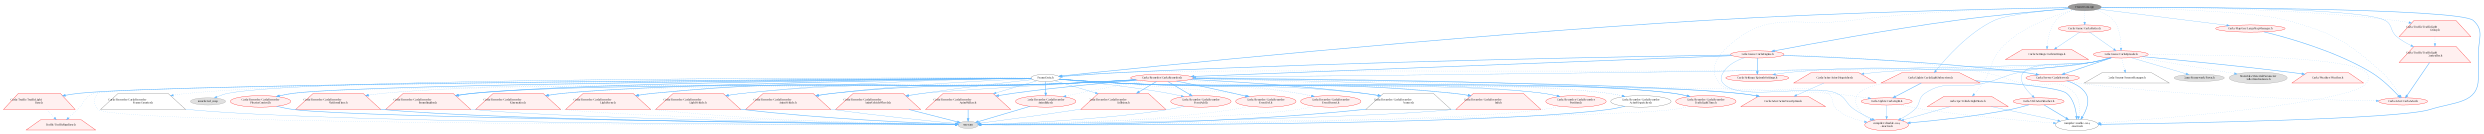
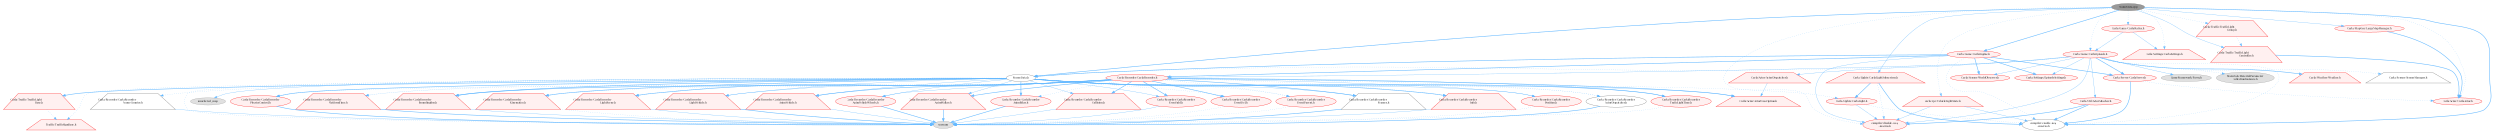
none -> (1980, 78)
(878, 101) -> (866, 101)
(742, 117) -> (790, 120)
